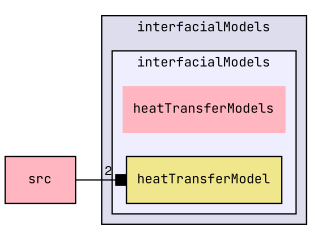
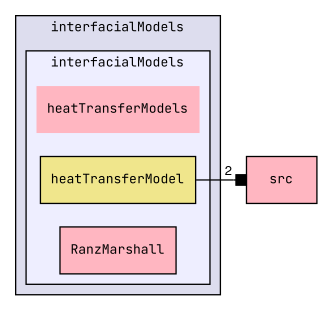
(94, 180) -> (215, 180)
none -> (118, 250)
